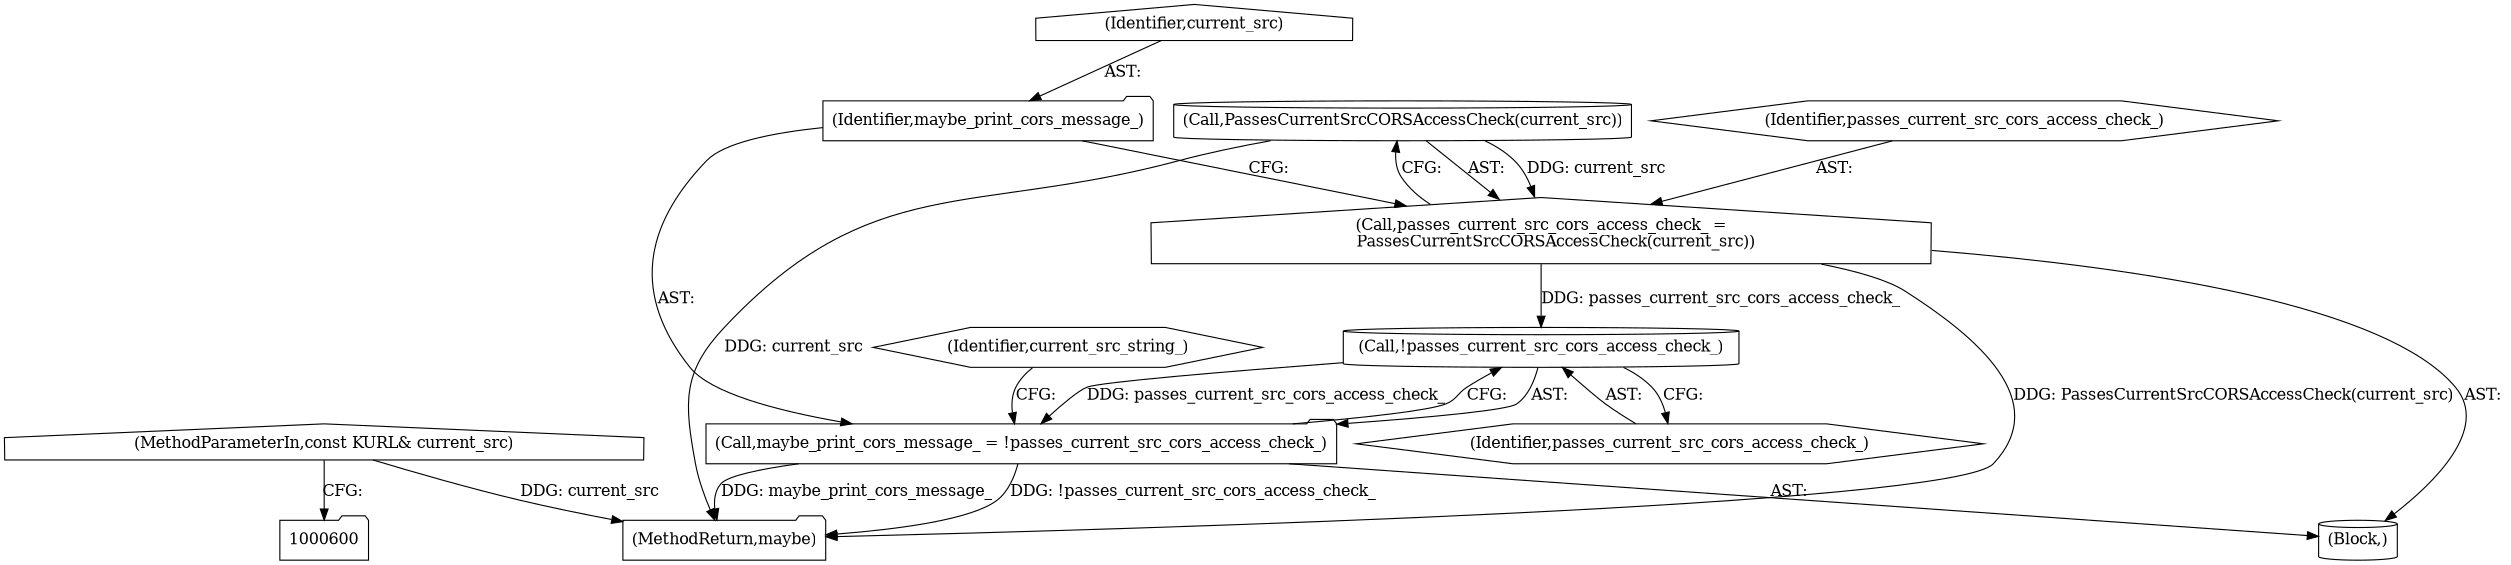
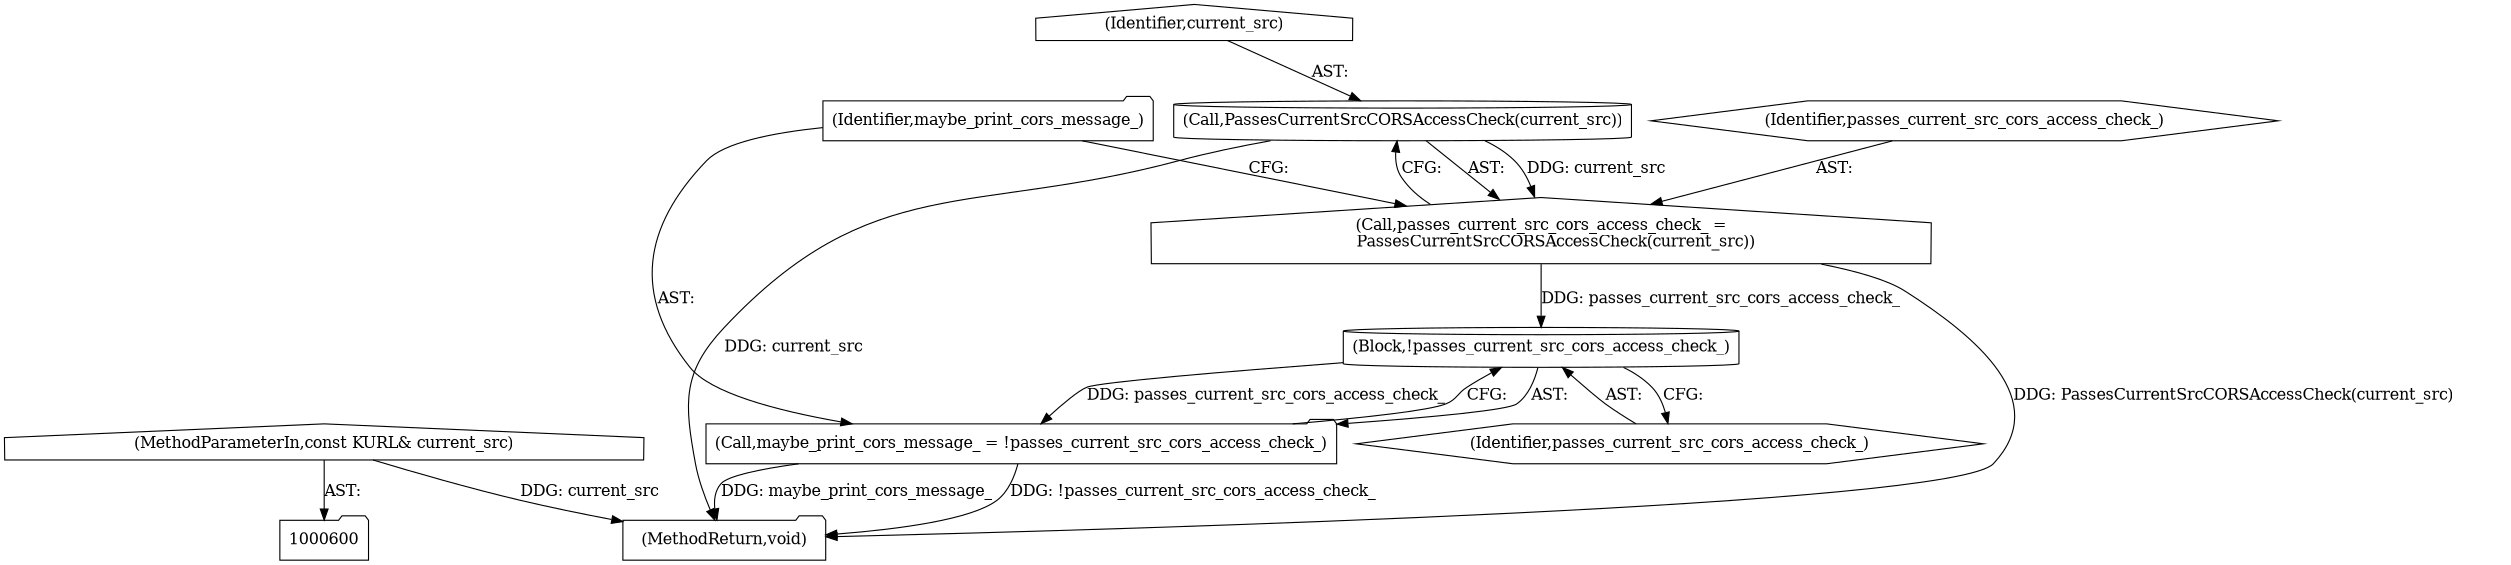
(1101, 68) -> (1289, 68)
(1068, 347) -> none
(1541, 347) -> (1541, 347)
(345, 492) -> (345, 492)
(724, 540) -> (724, 540)
(2358, 540) -> none
